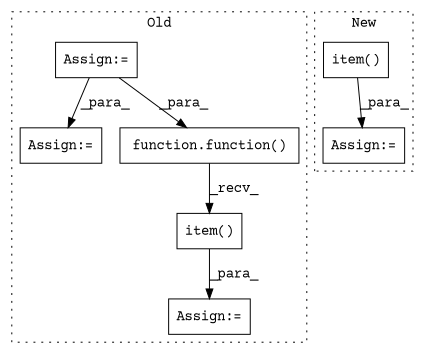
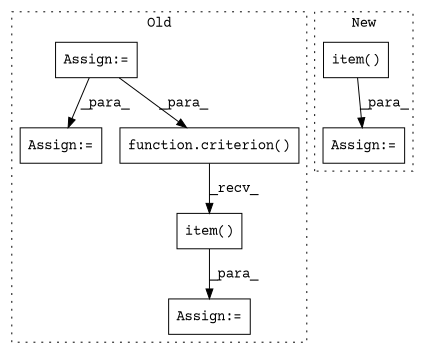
(209, 146) -> (209, 146)
